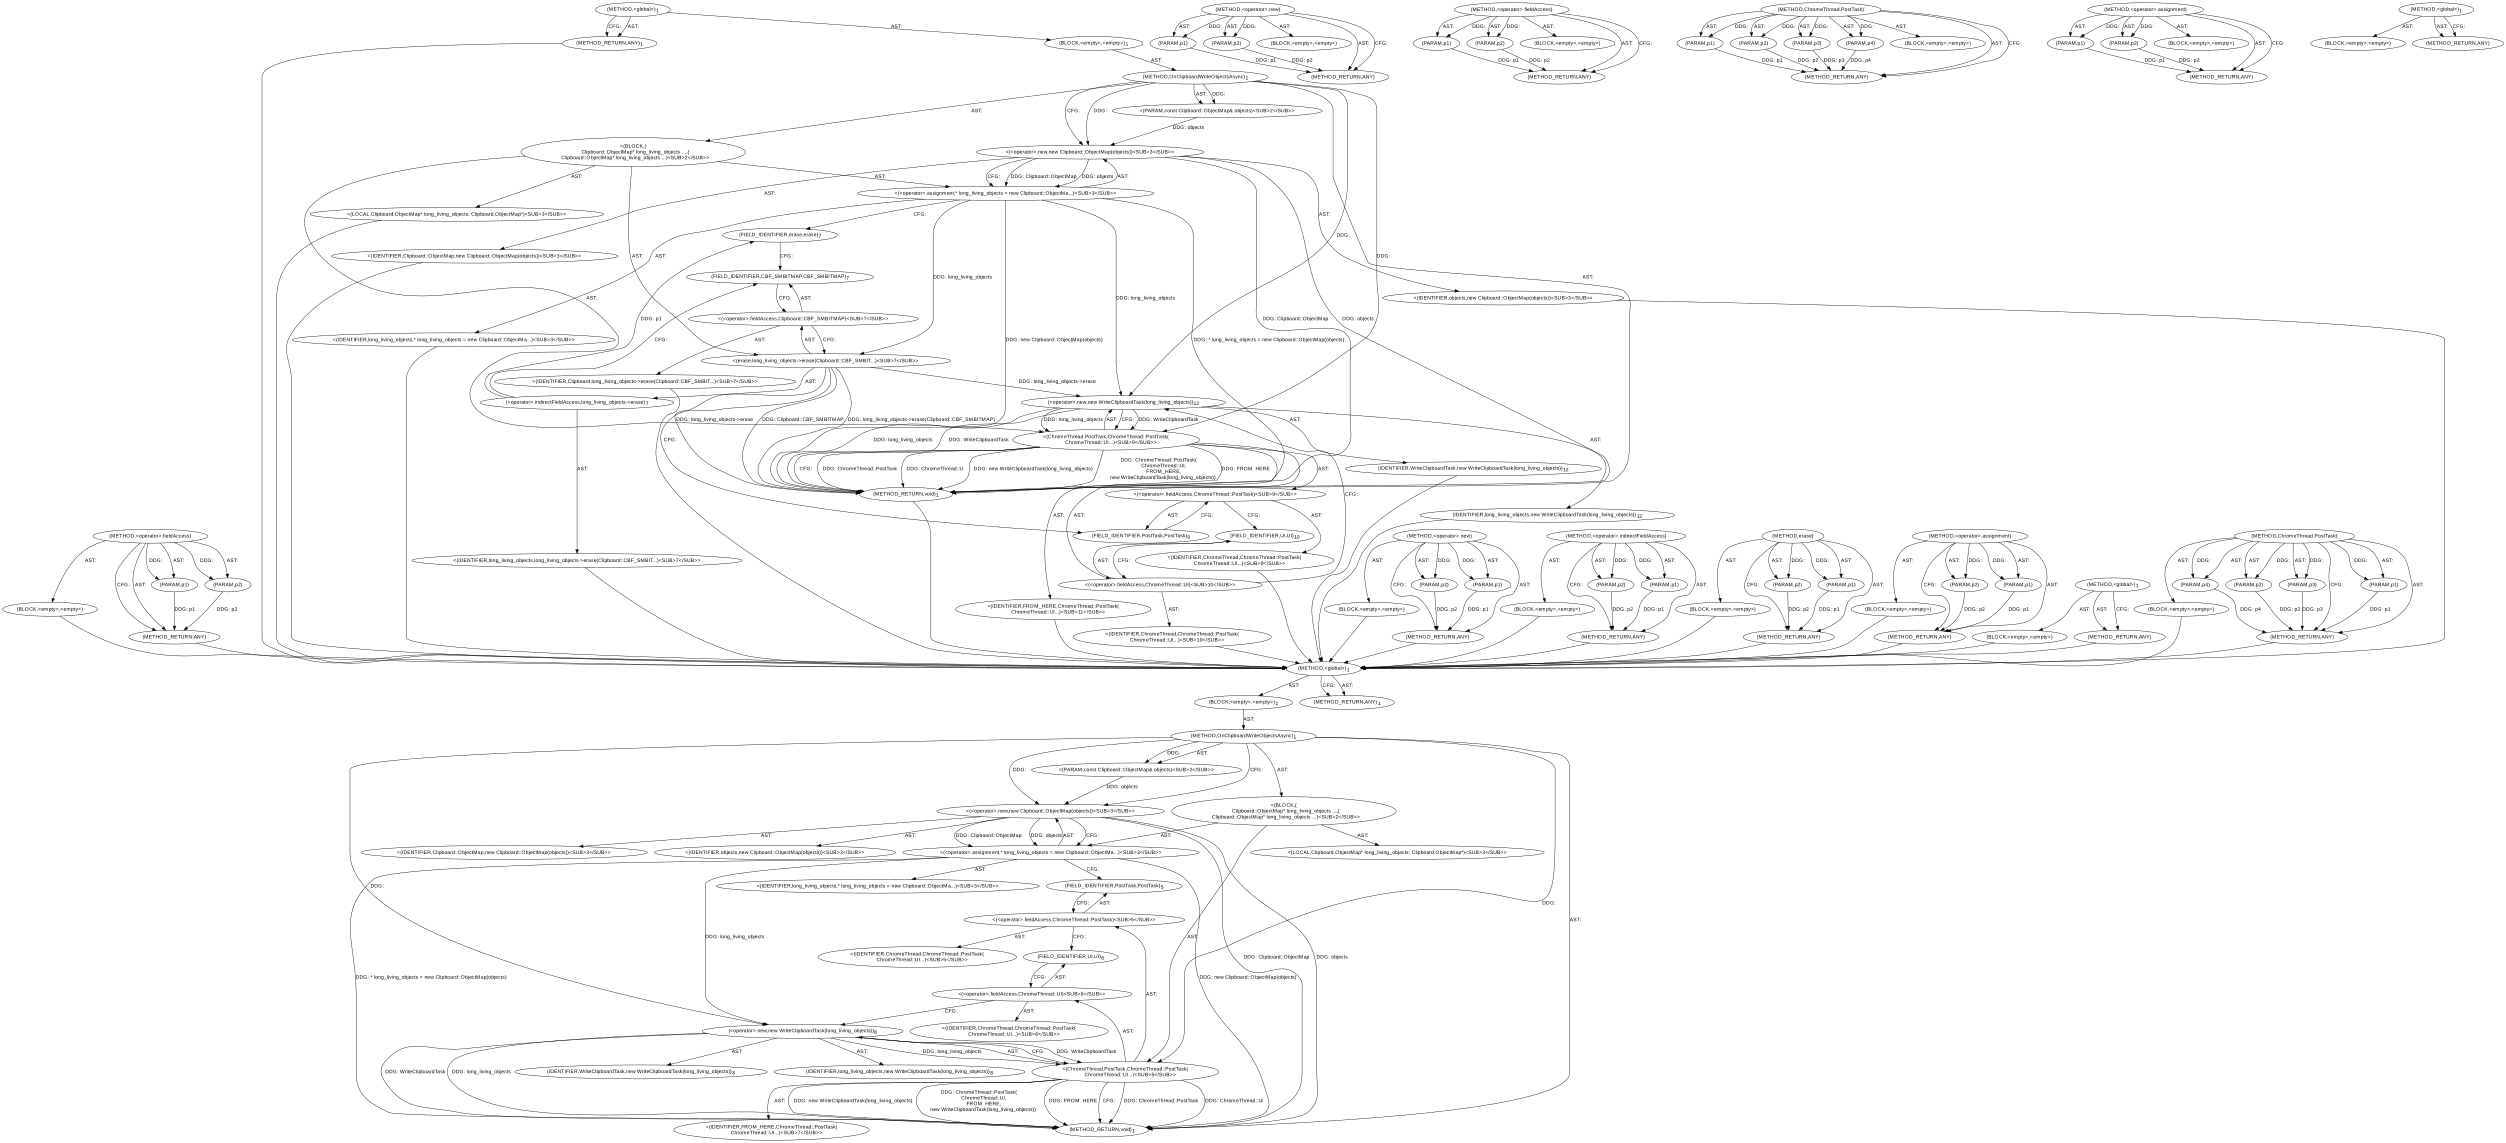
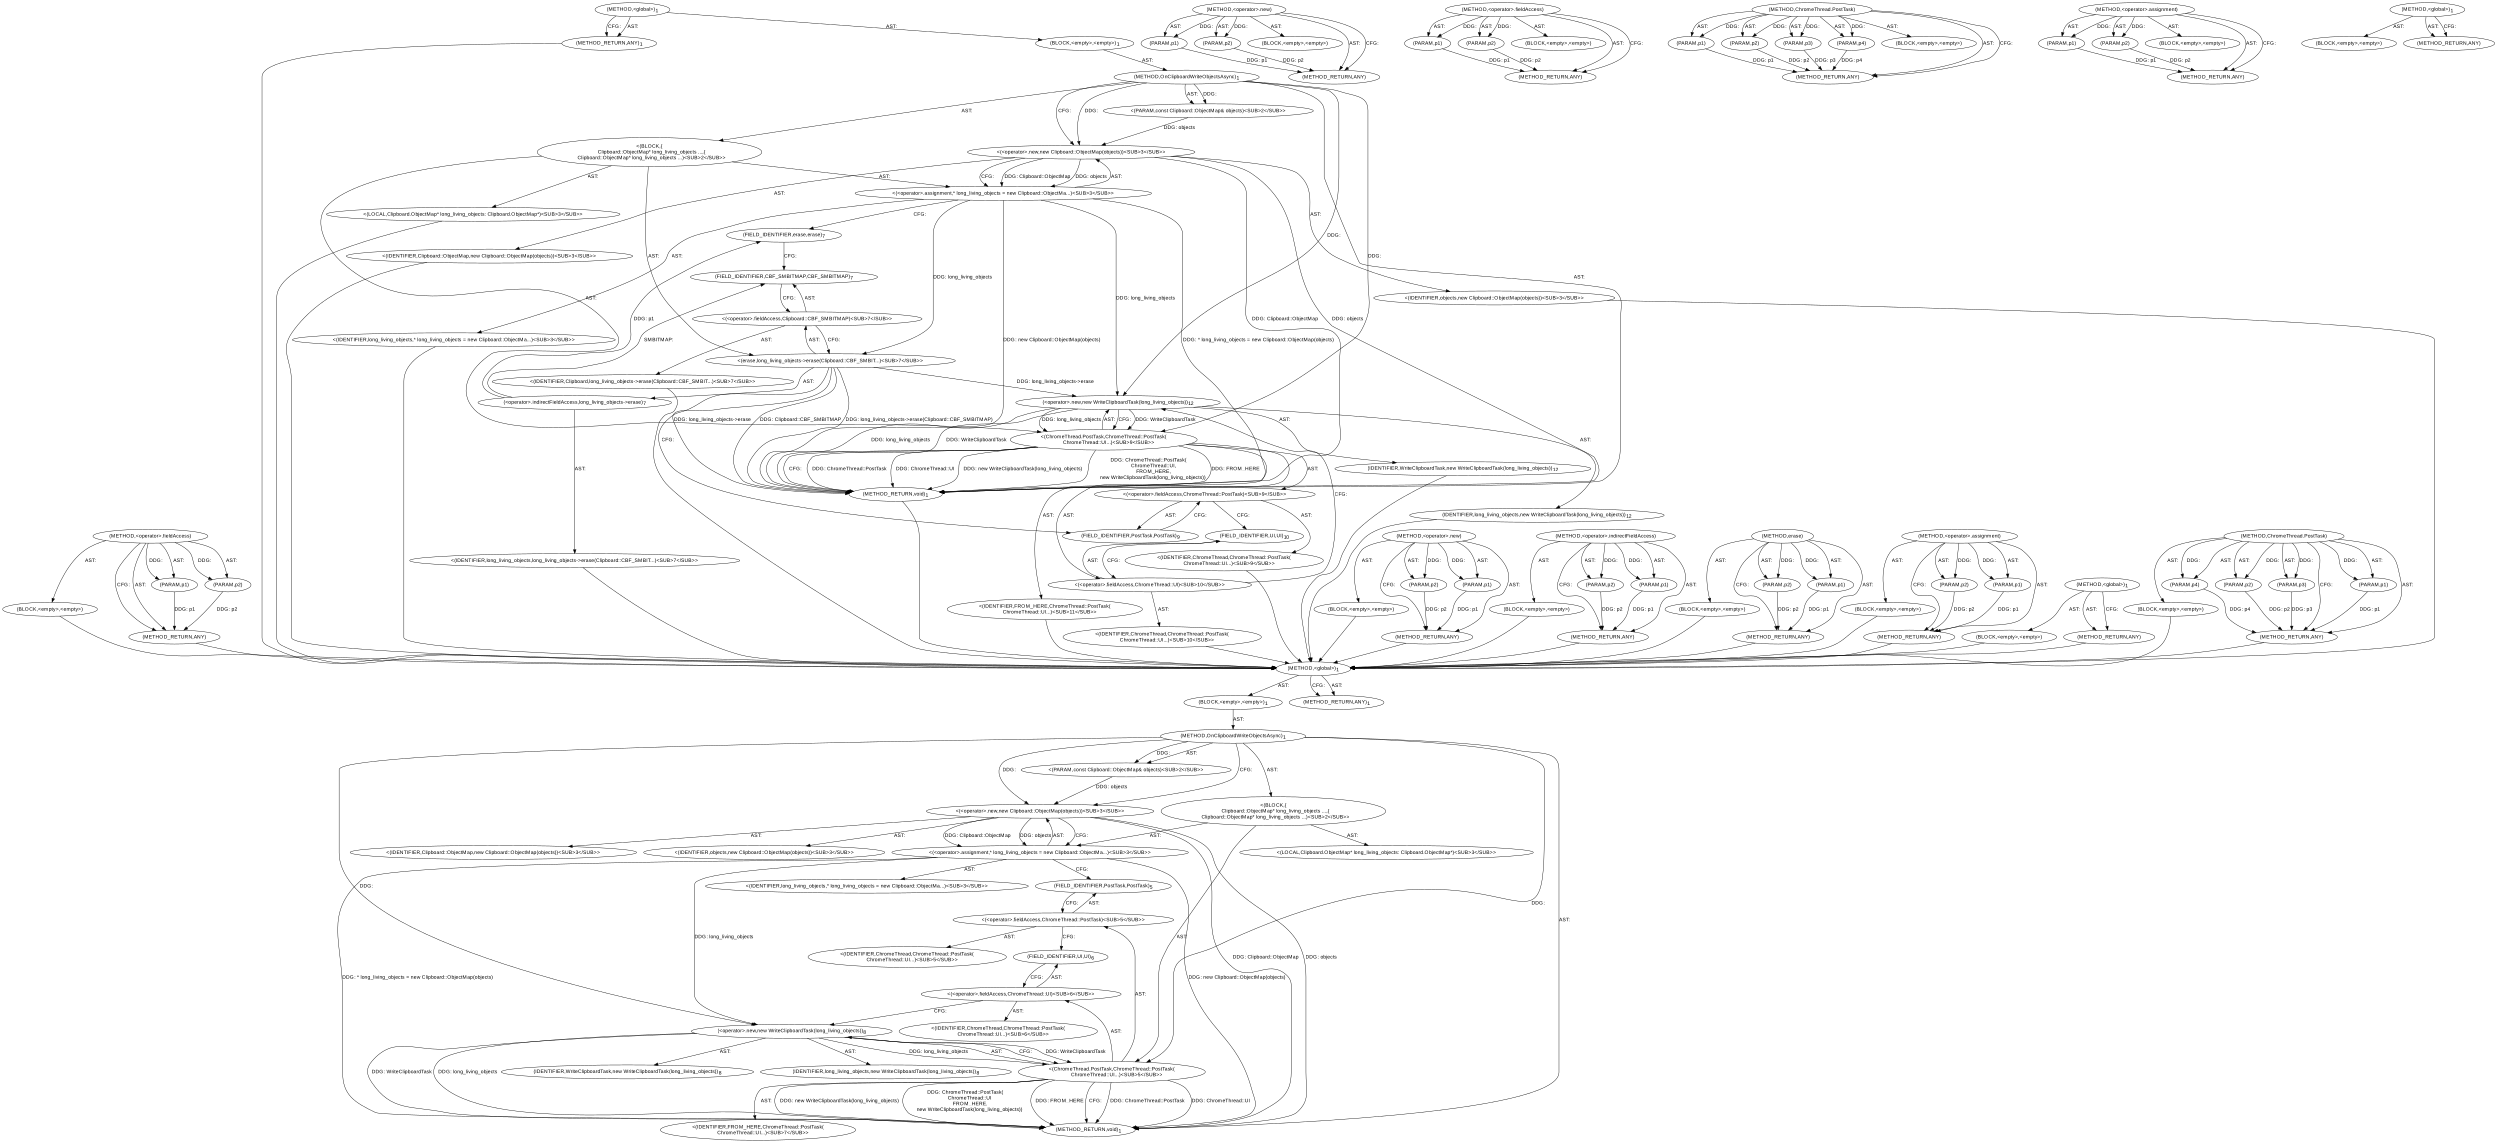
(662, 340) -> (660, 340)
